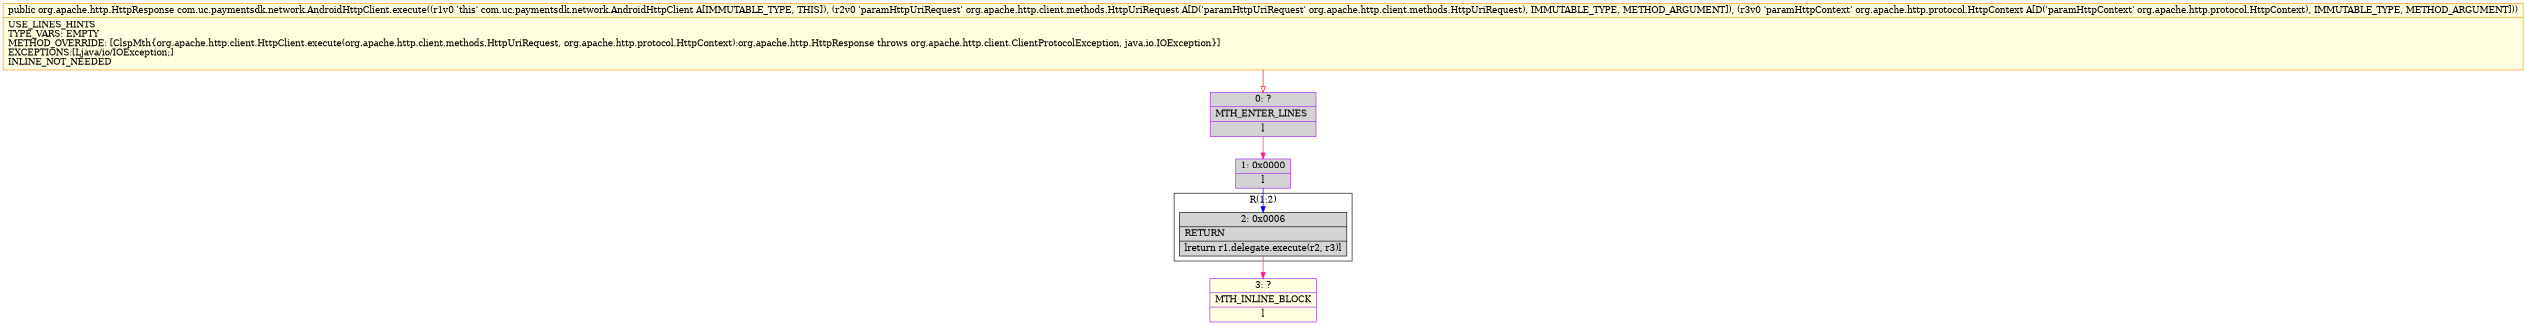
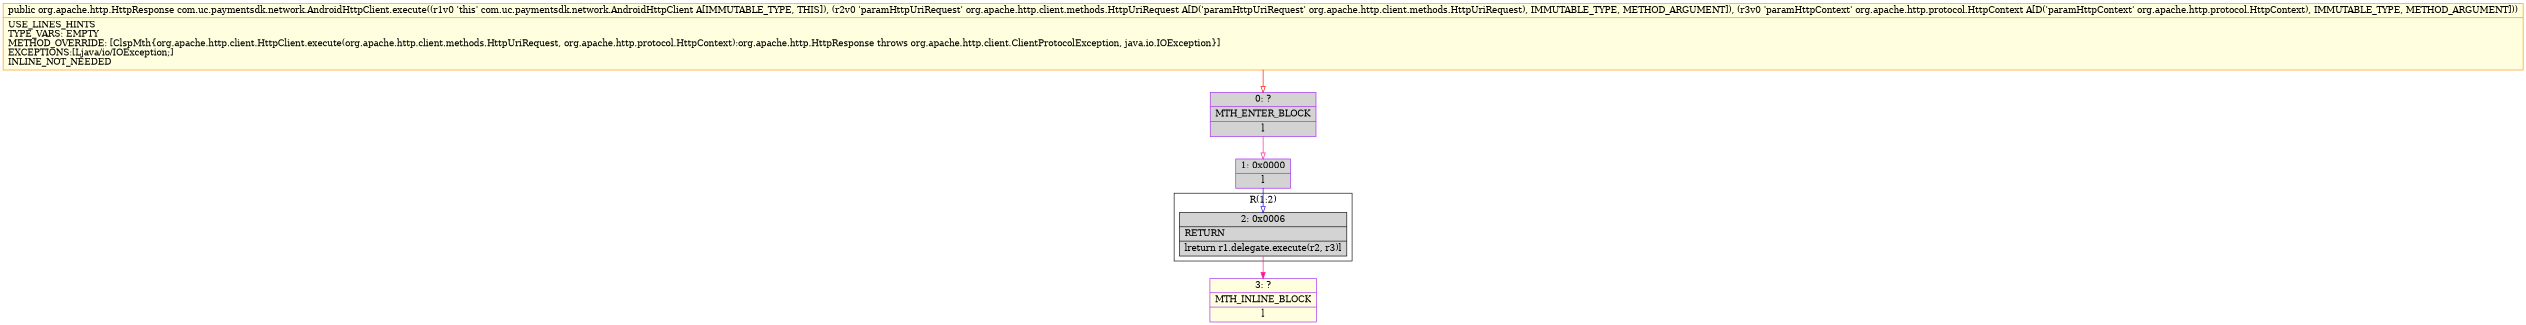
(1261, 114) -> (1263, 114)
(1263, 145) -> (1263, 145)
(1263, 197) -> (1263, 197)
